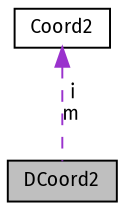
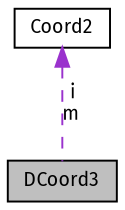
(62, 181) -> (62, 181)
